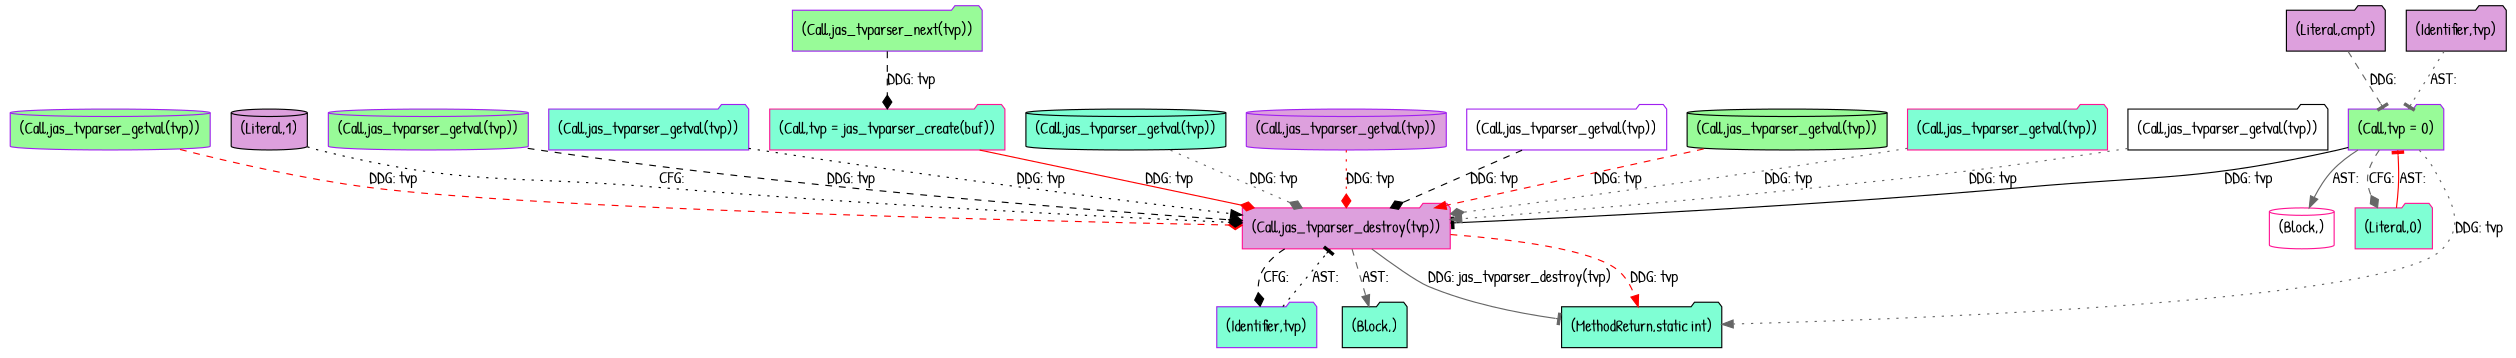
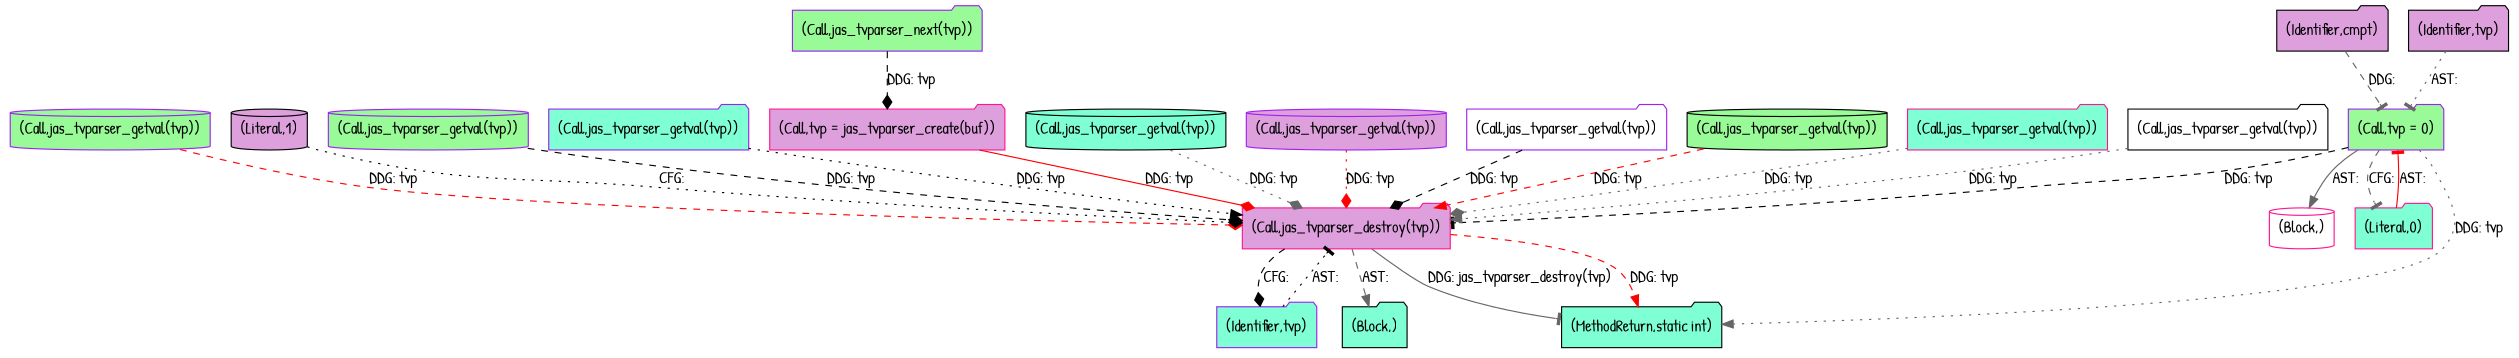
(2336, 31) -> (2332, 31)
(887, 130) -> (887, 130)
(2368, 172) -> (2368, 175)
(1904, 197) -> (1904, 197)
